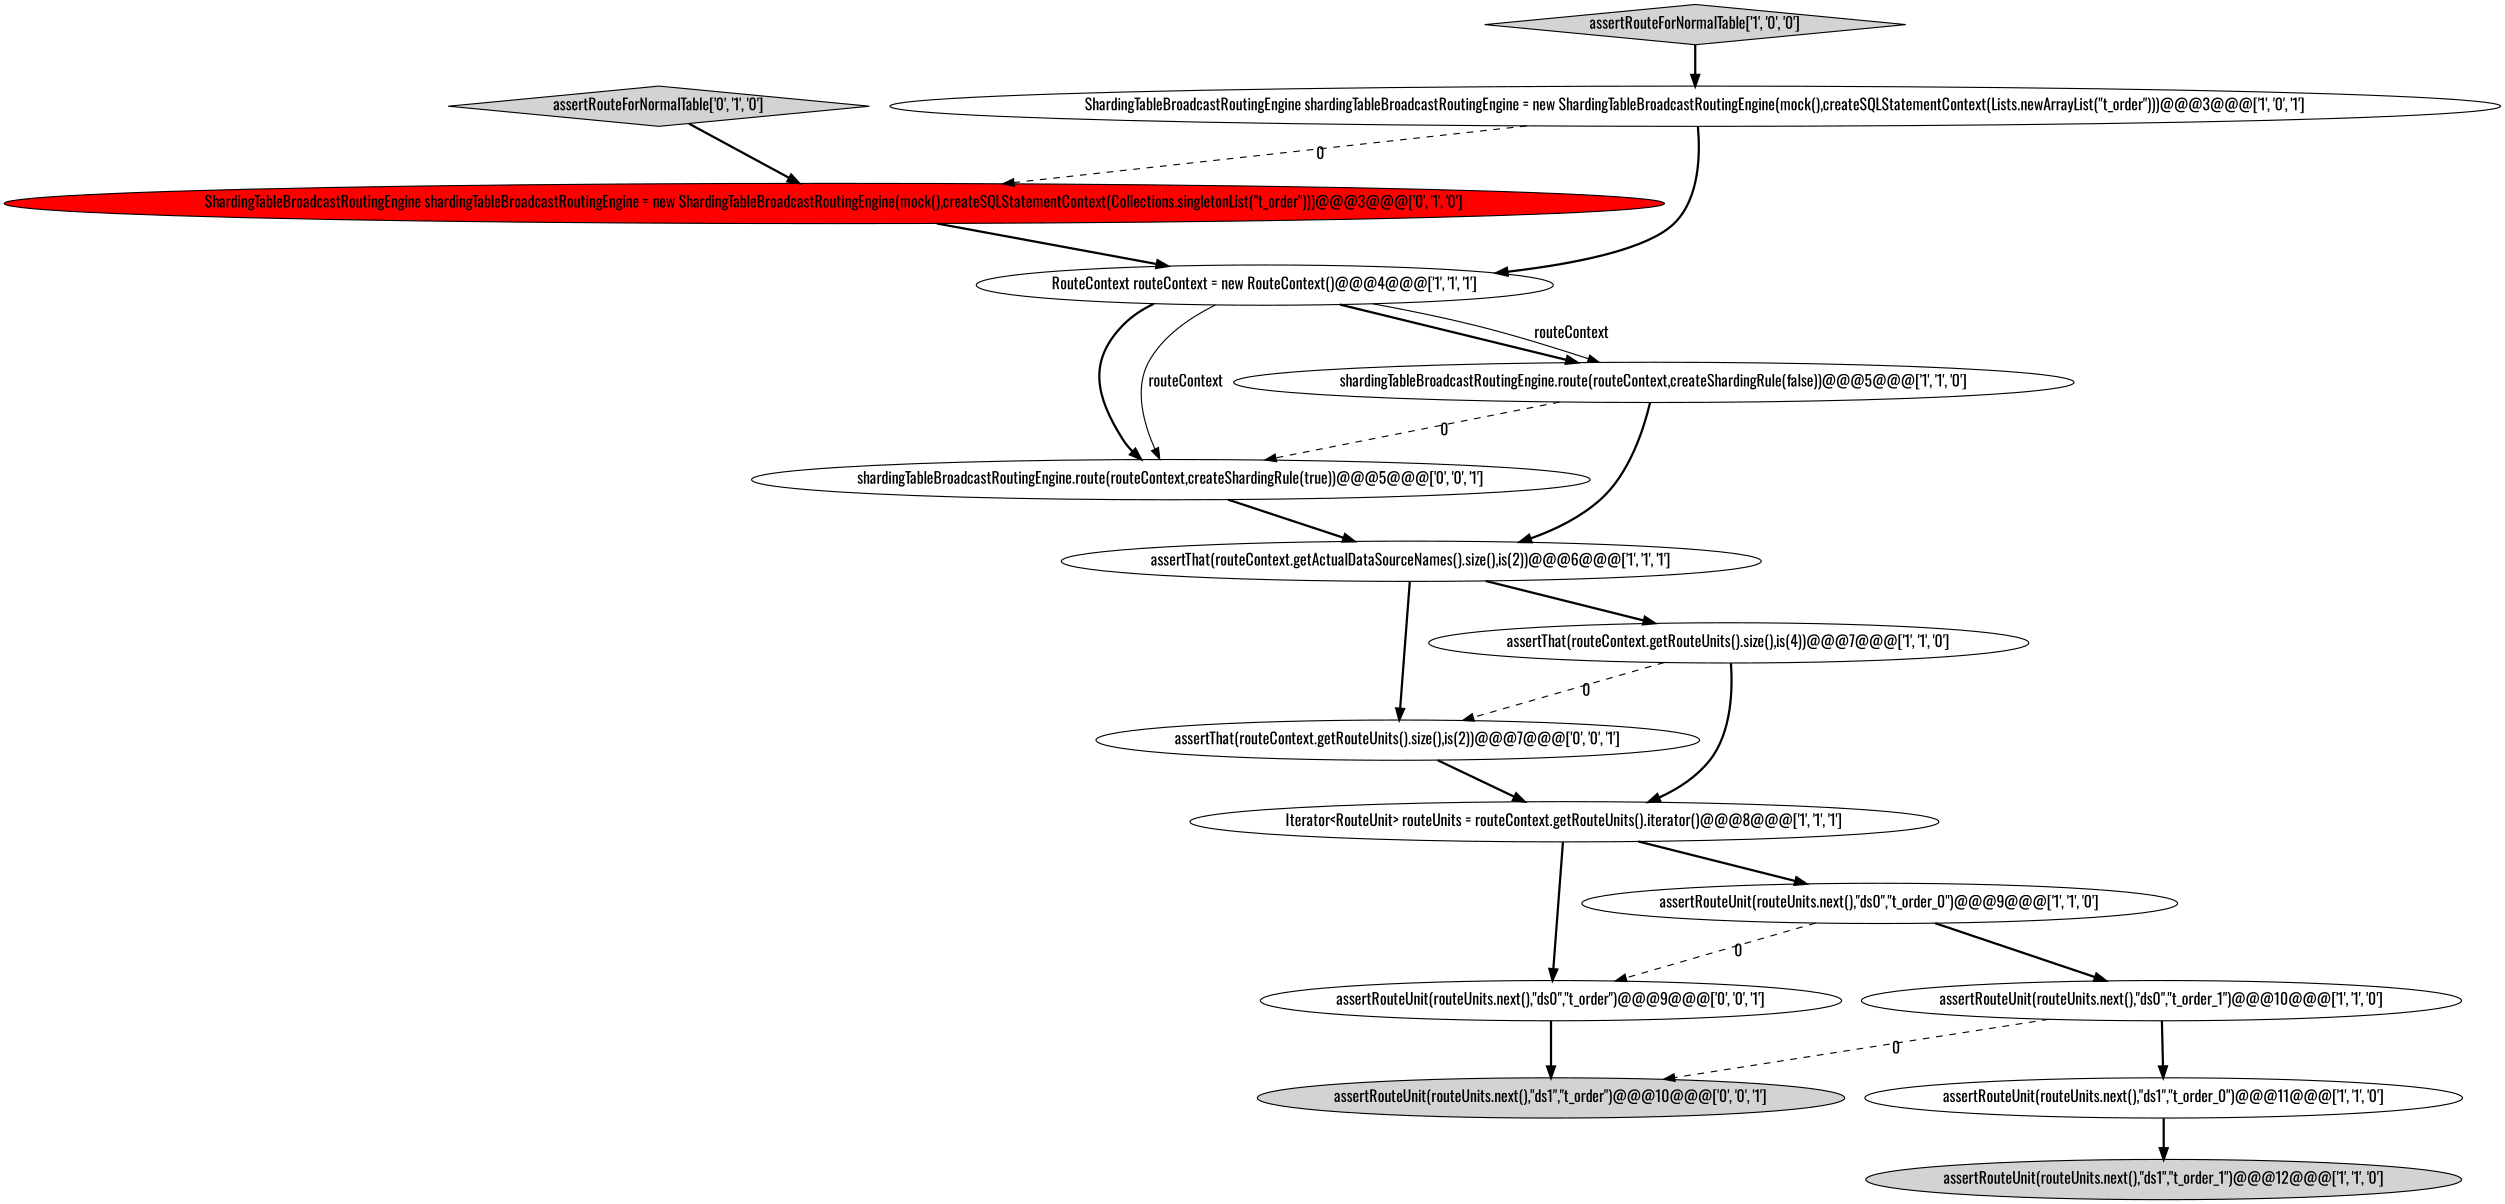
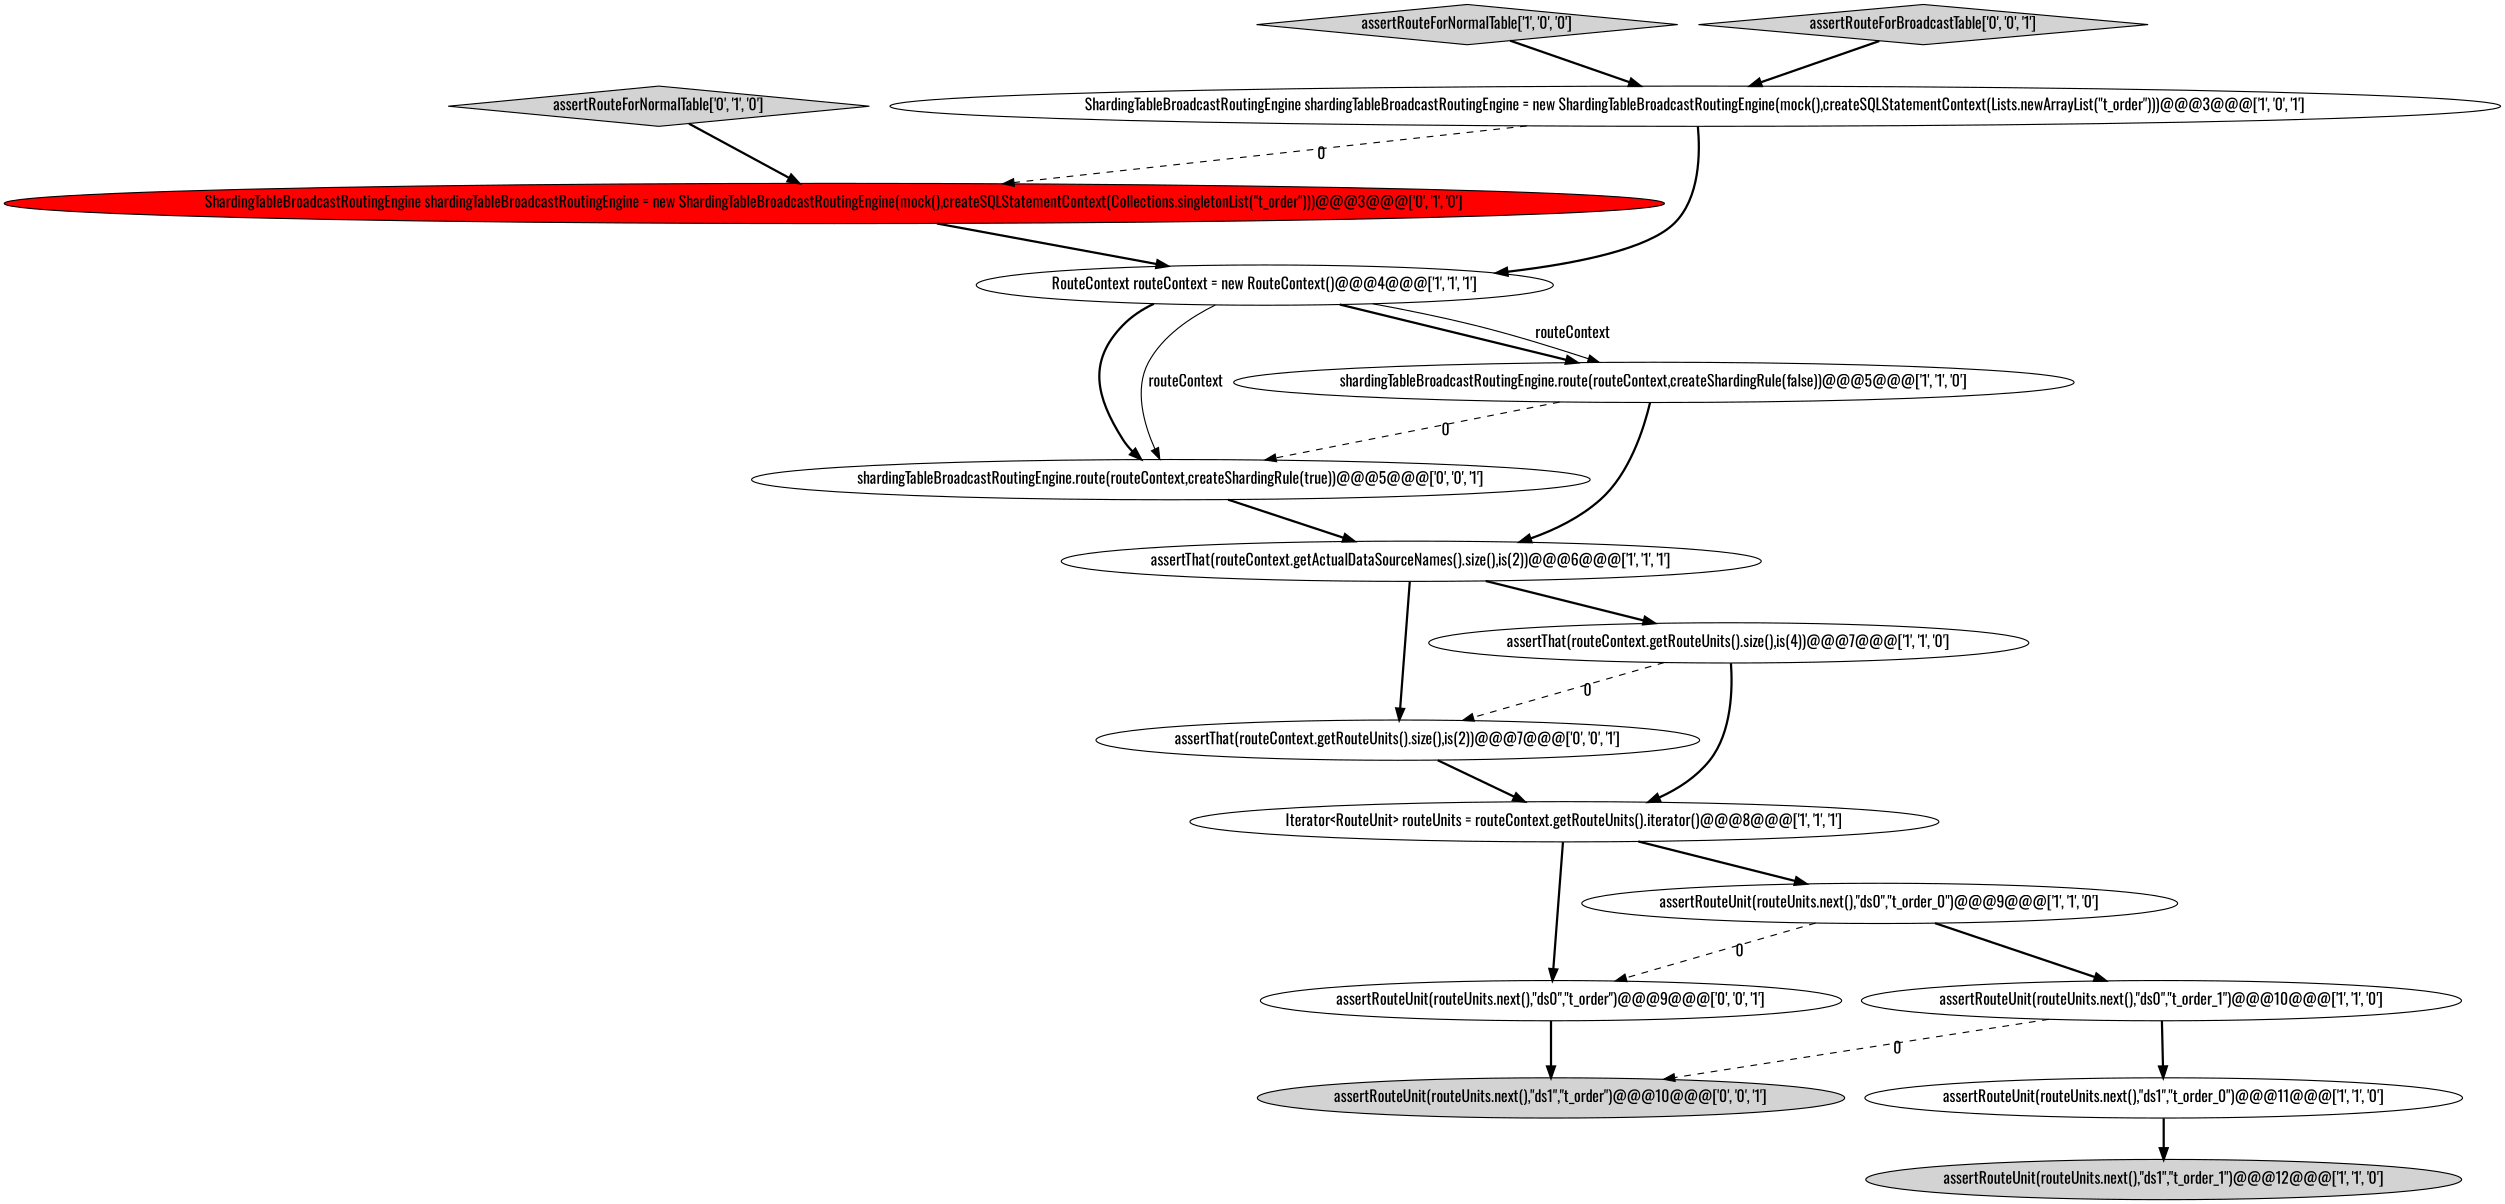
none -> (1923, 25)
